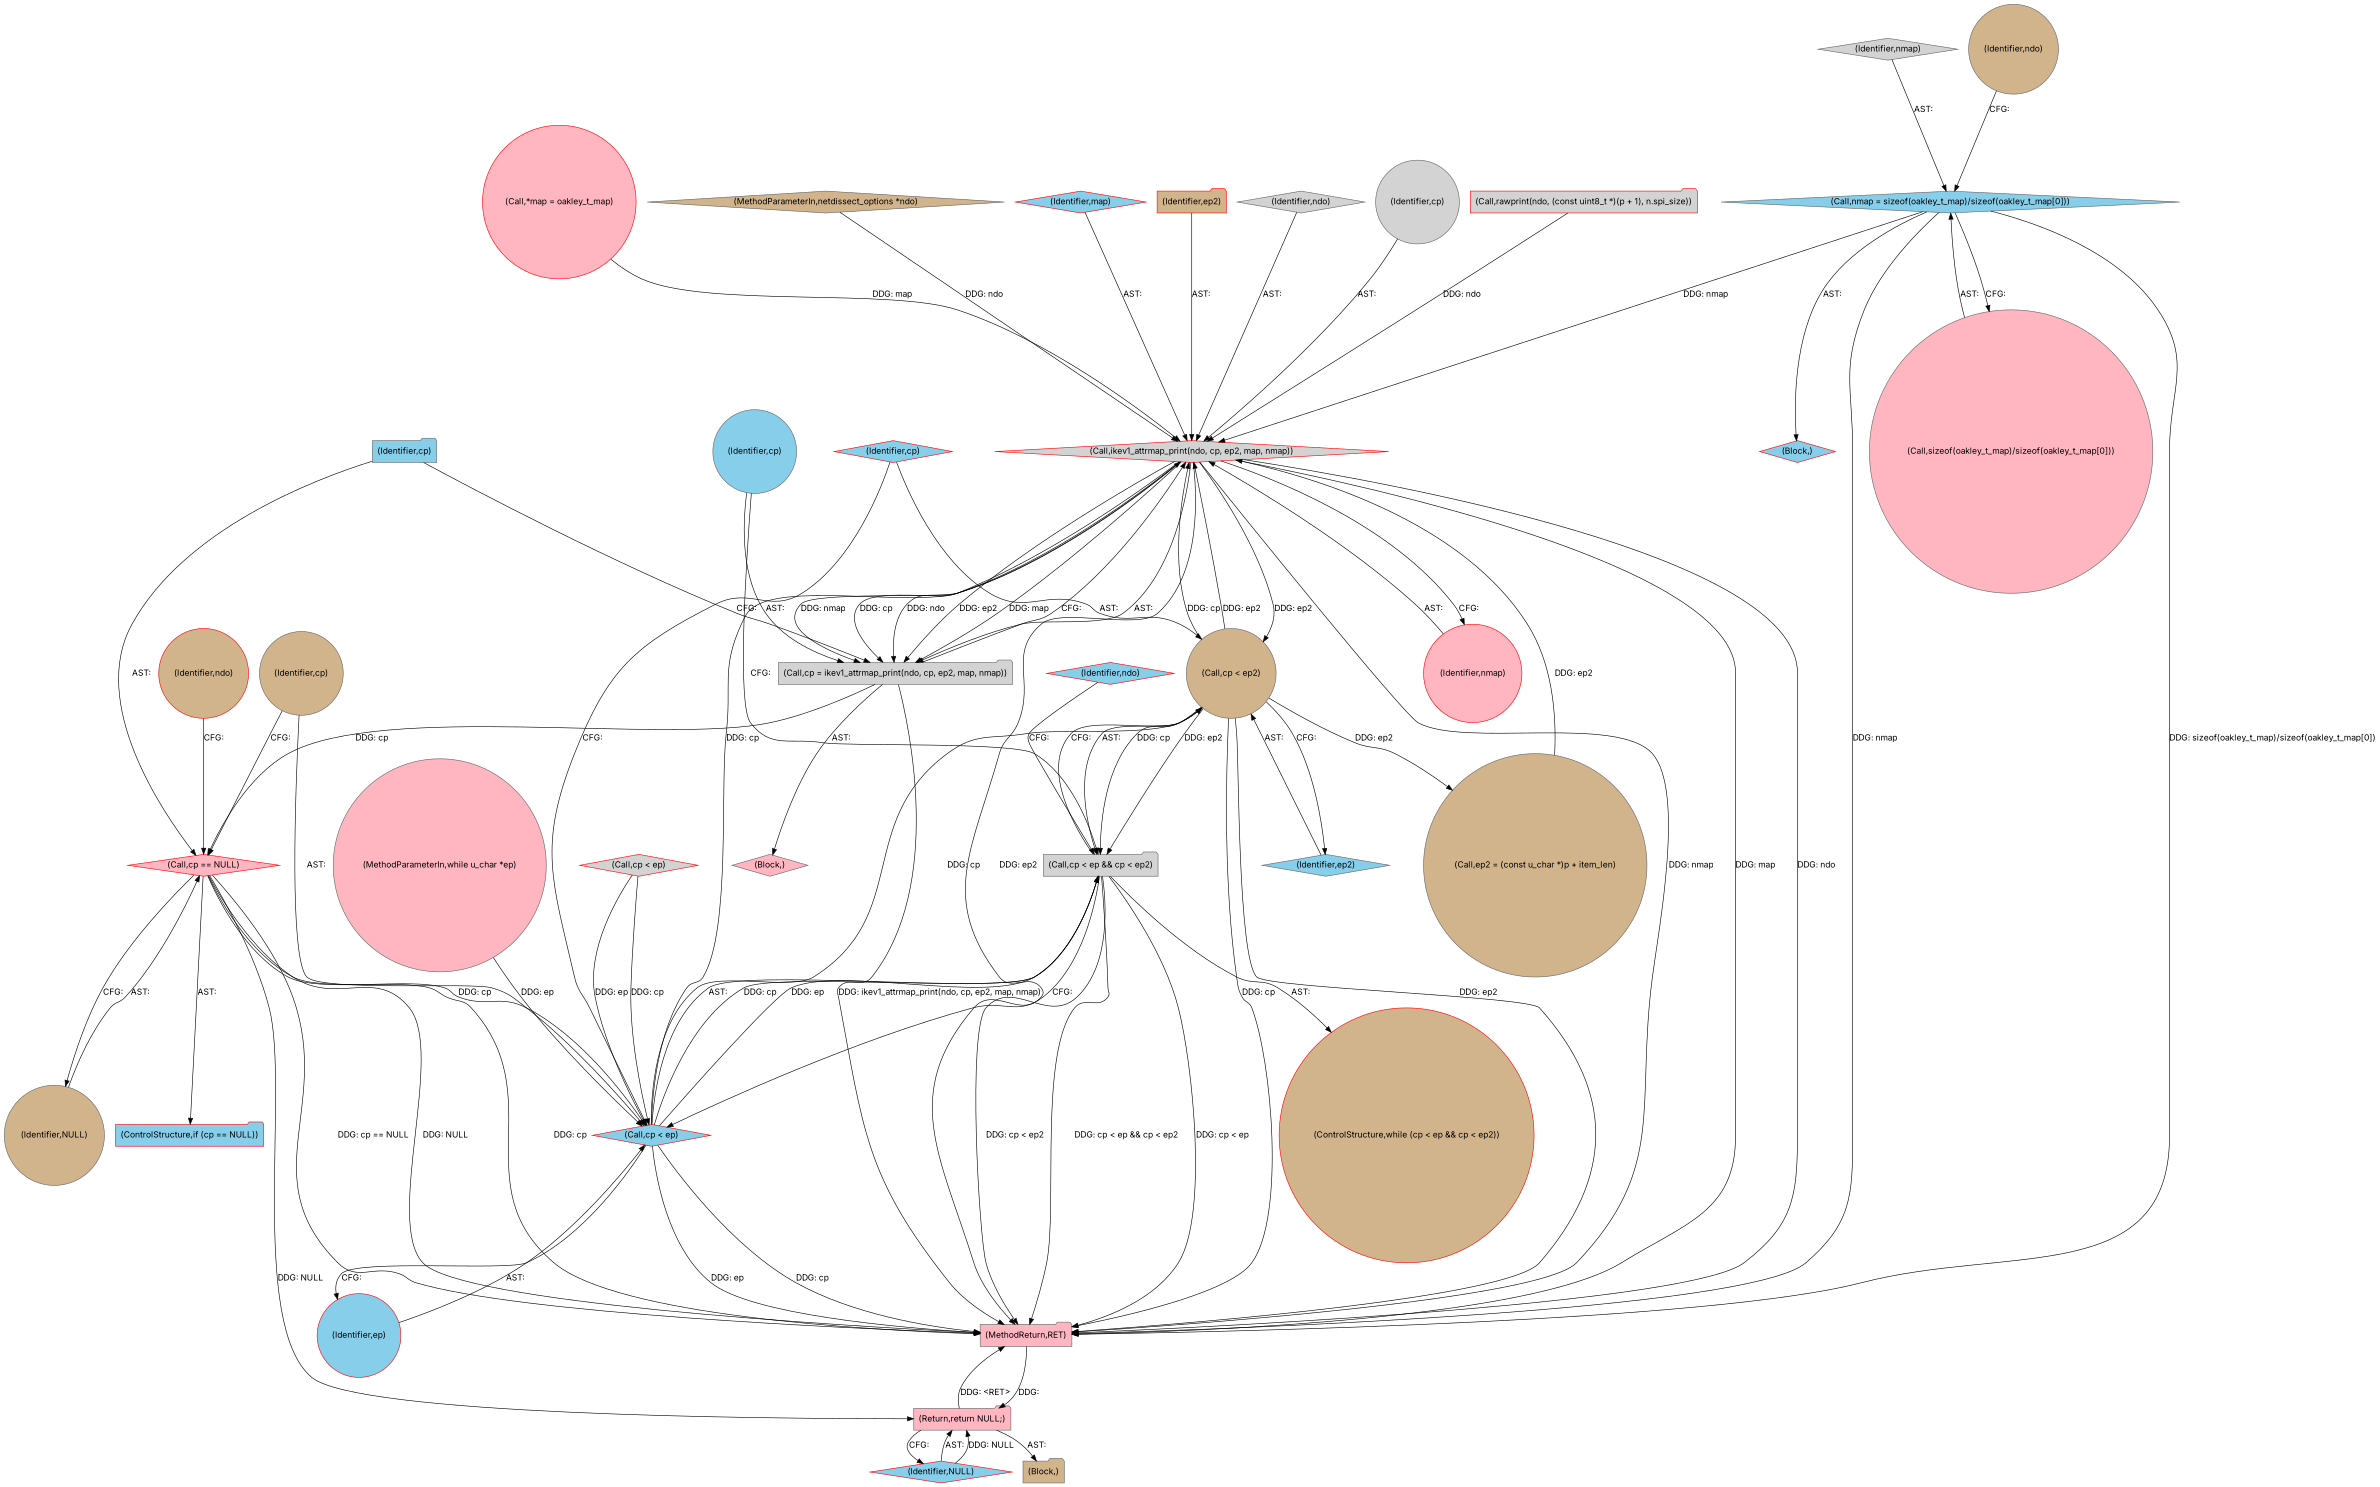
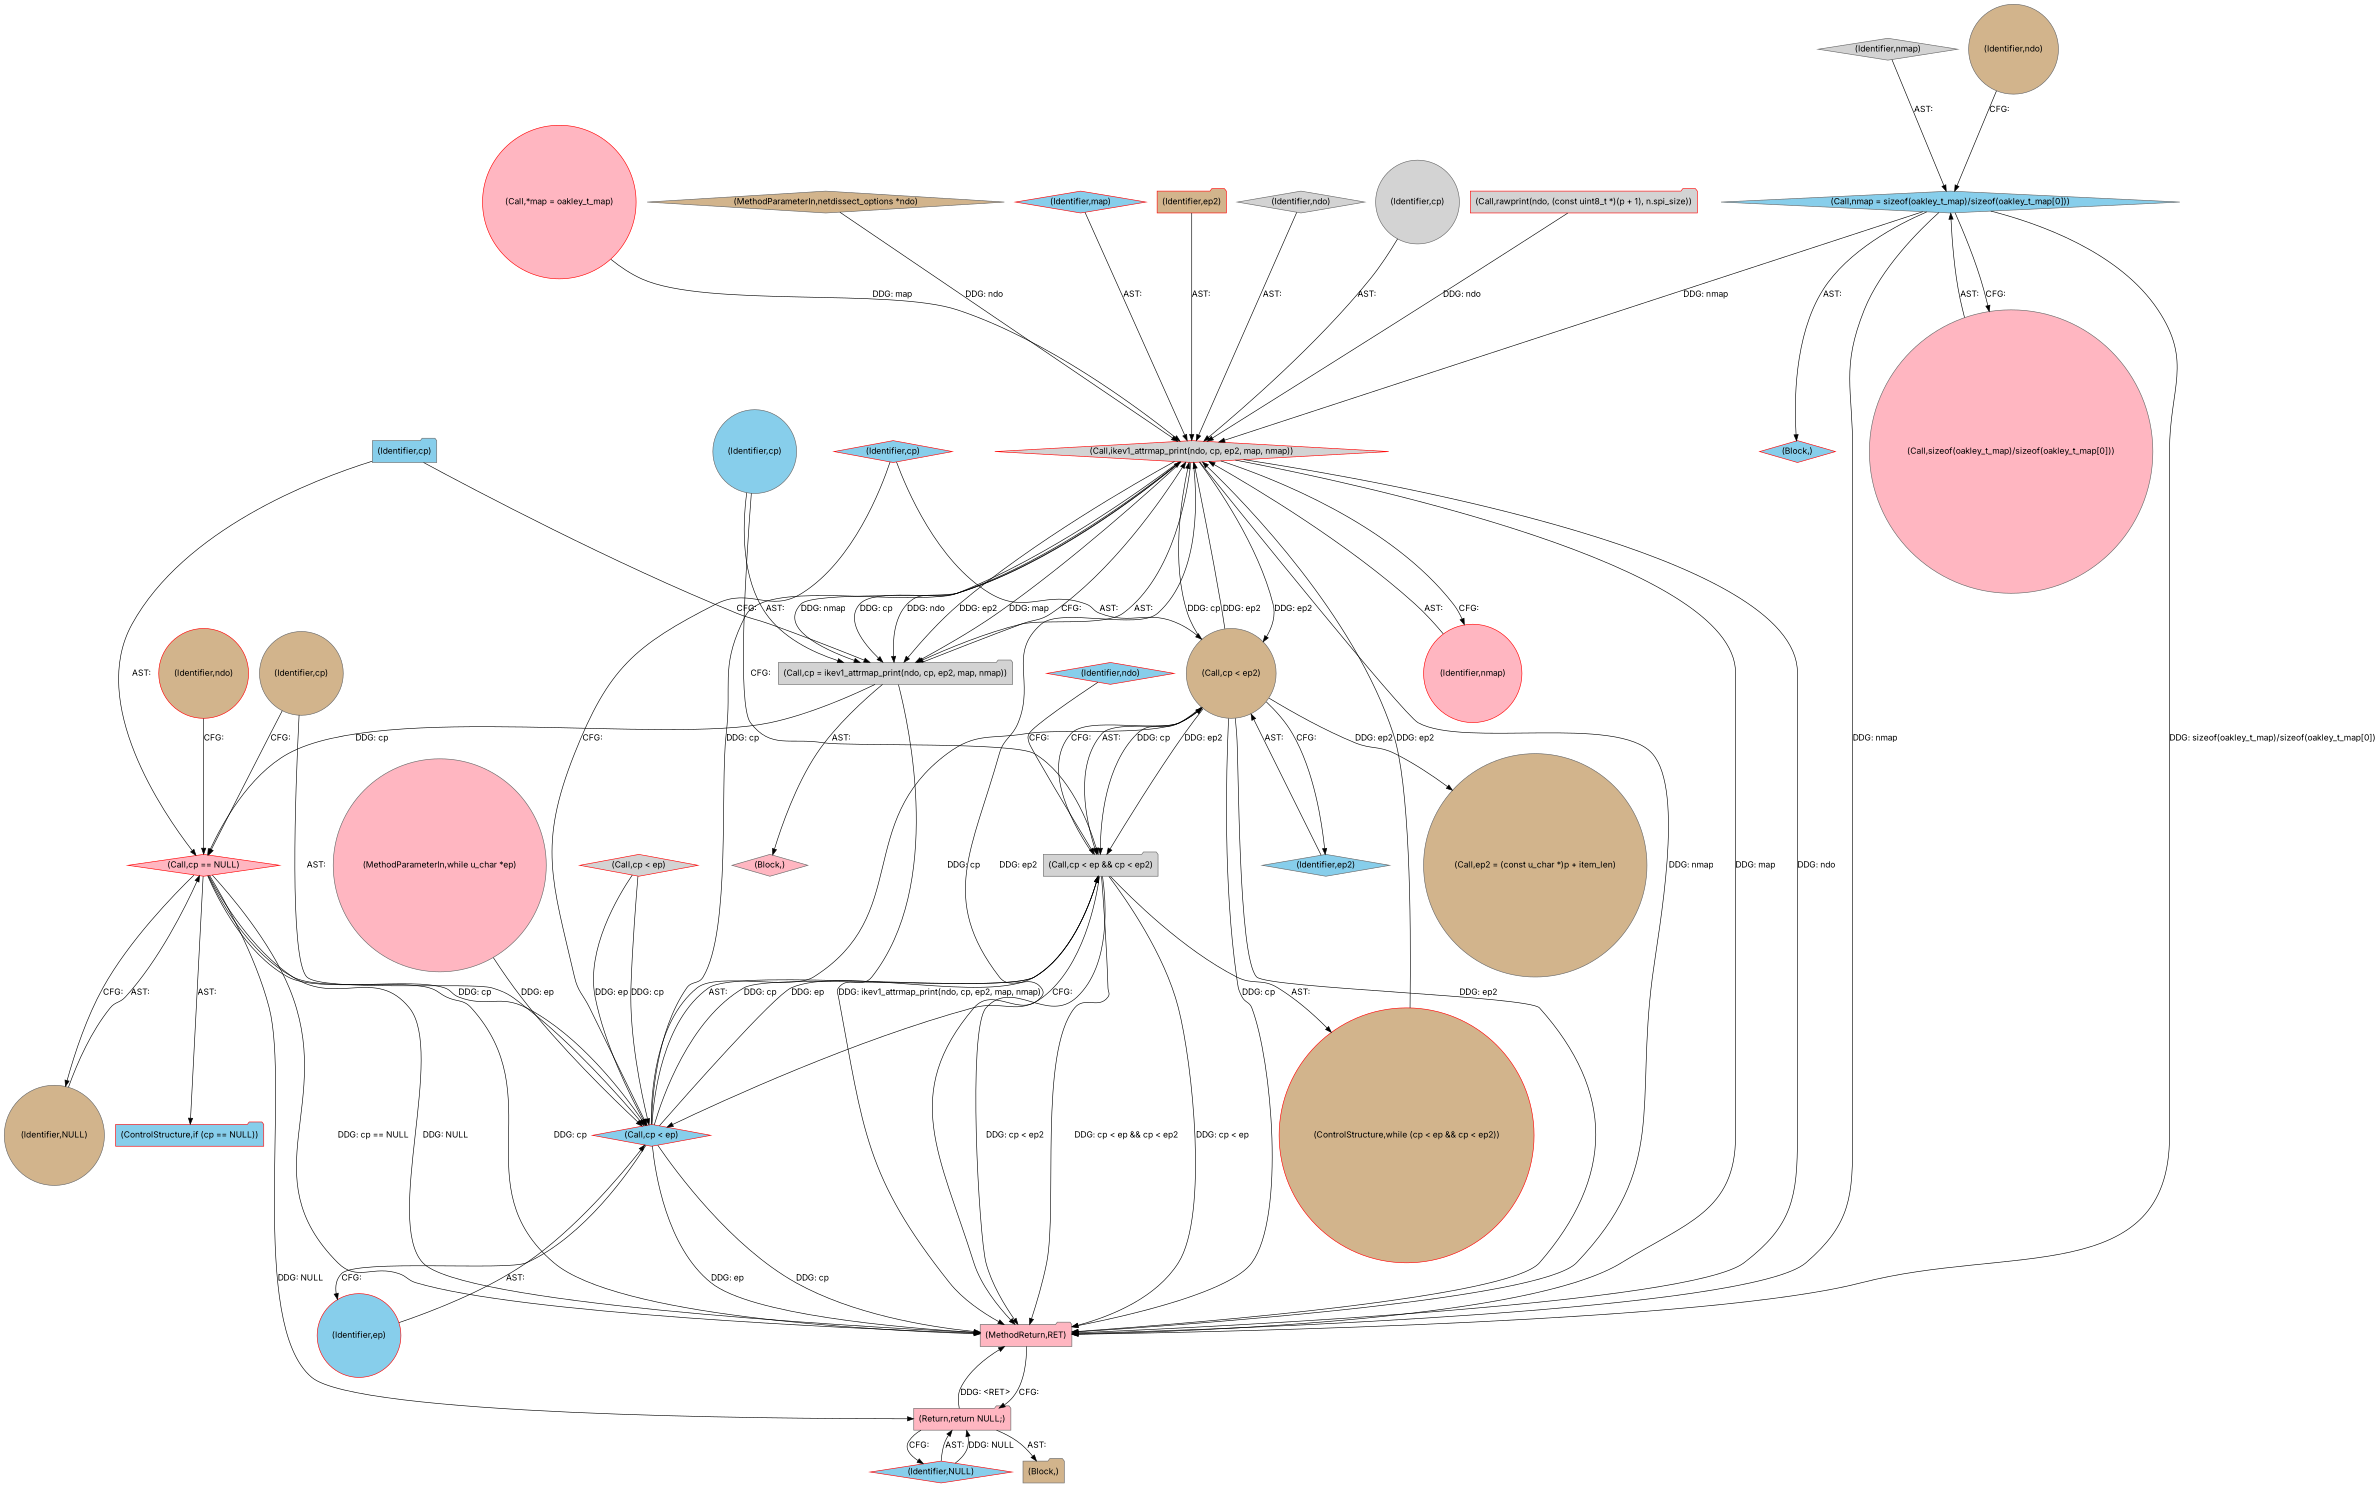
(1458, 553) -> (1383, 709)
(1030, 1393) -> (1030, 1393)
